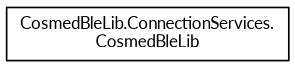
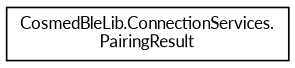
(148, 34) -> (148, 34)
